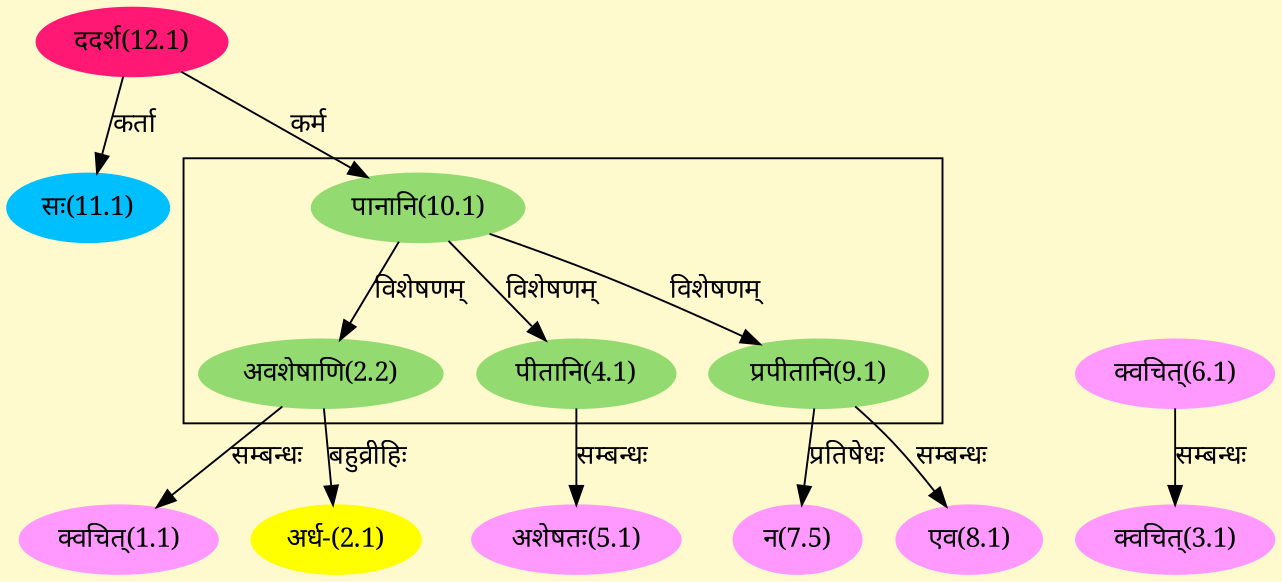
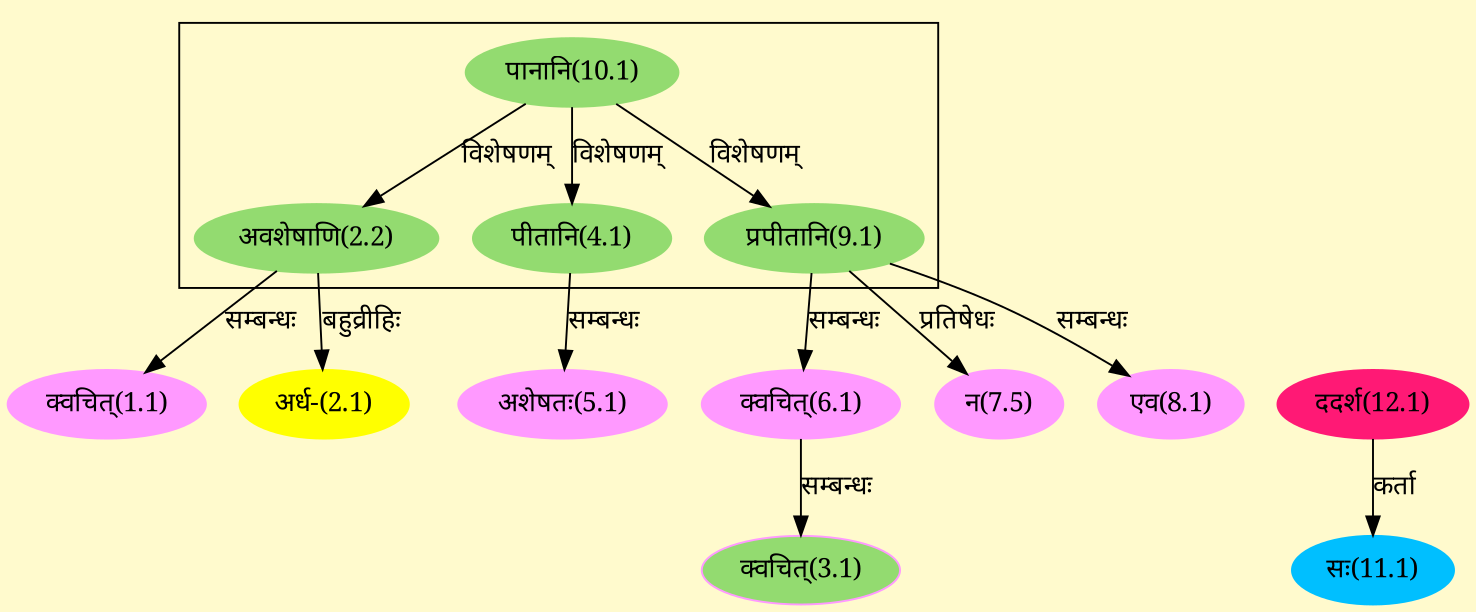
(266, 120) -> none
none -> (808, 312)
(1175, 540) -> (801, 570)
